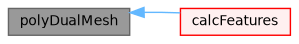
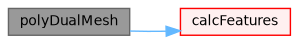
(162, 12) -> (148, 31)
